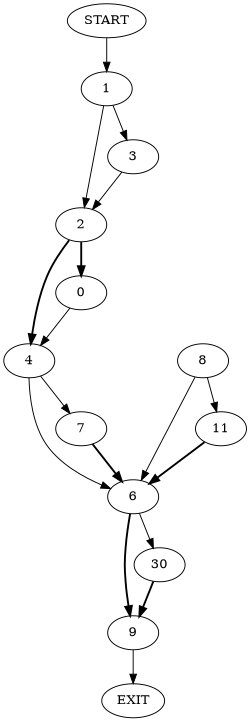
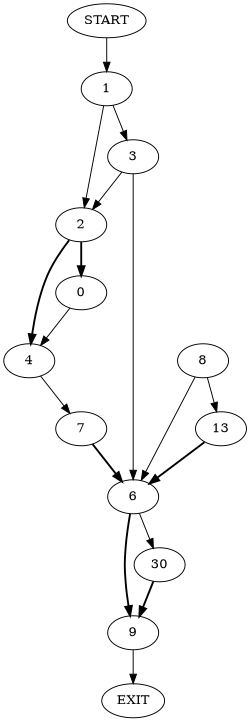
(221, 429) -> (221, 429)
(46, 444) -> (133, 322)
